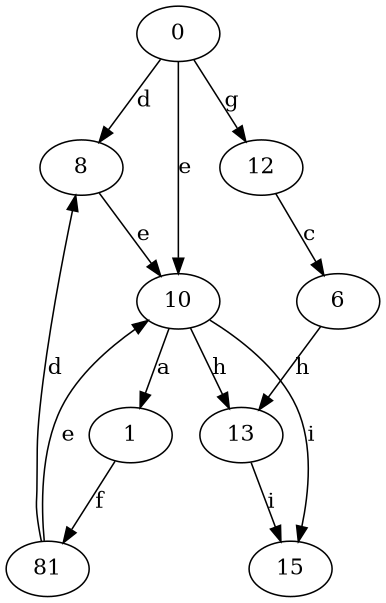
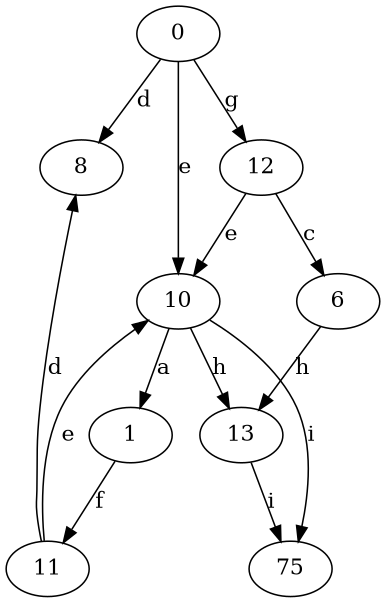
(125, 228) -> (224, 228)
(48, 569) -> (48, 569)
(291, 569) -> (291, 569)
